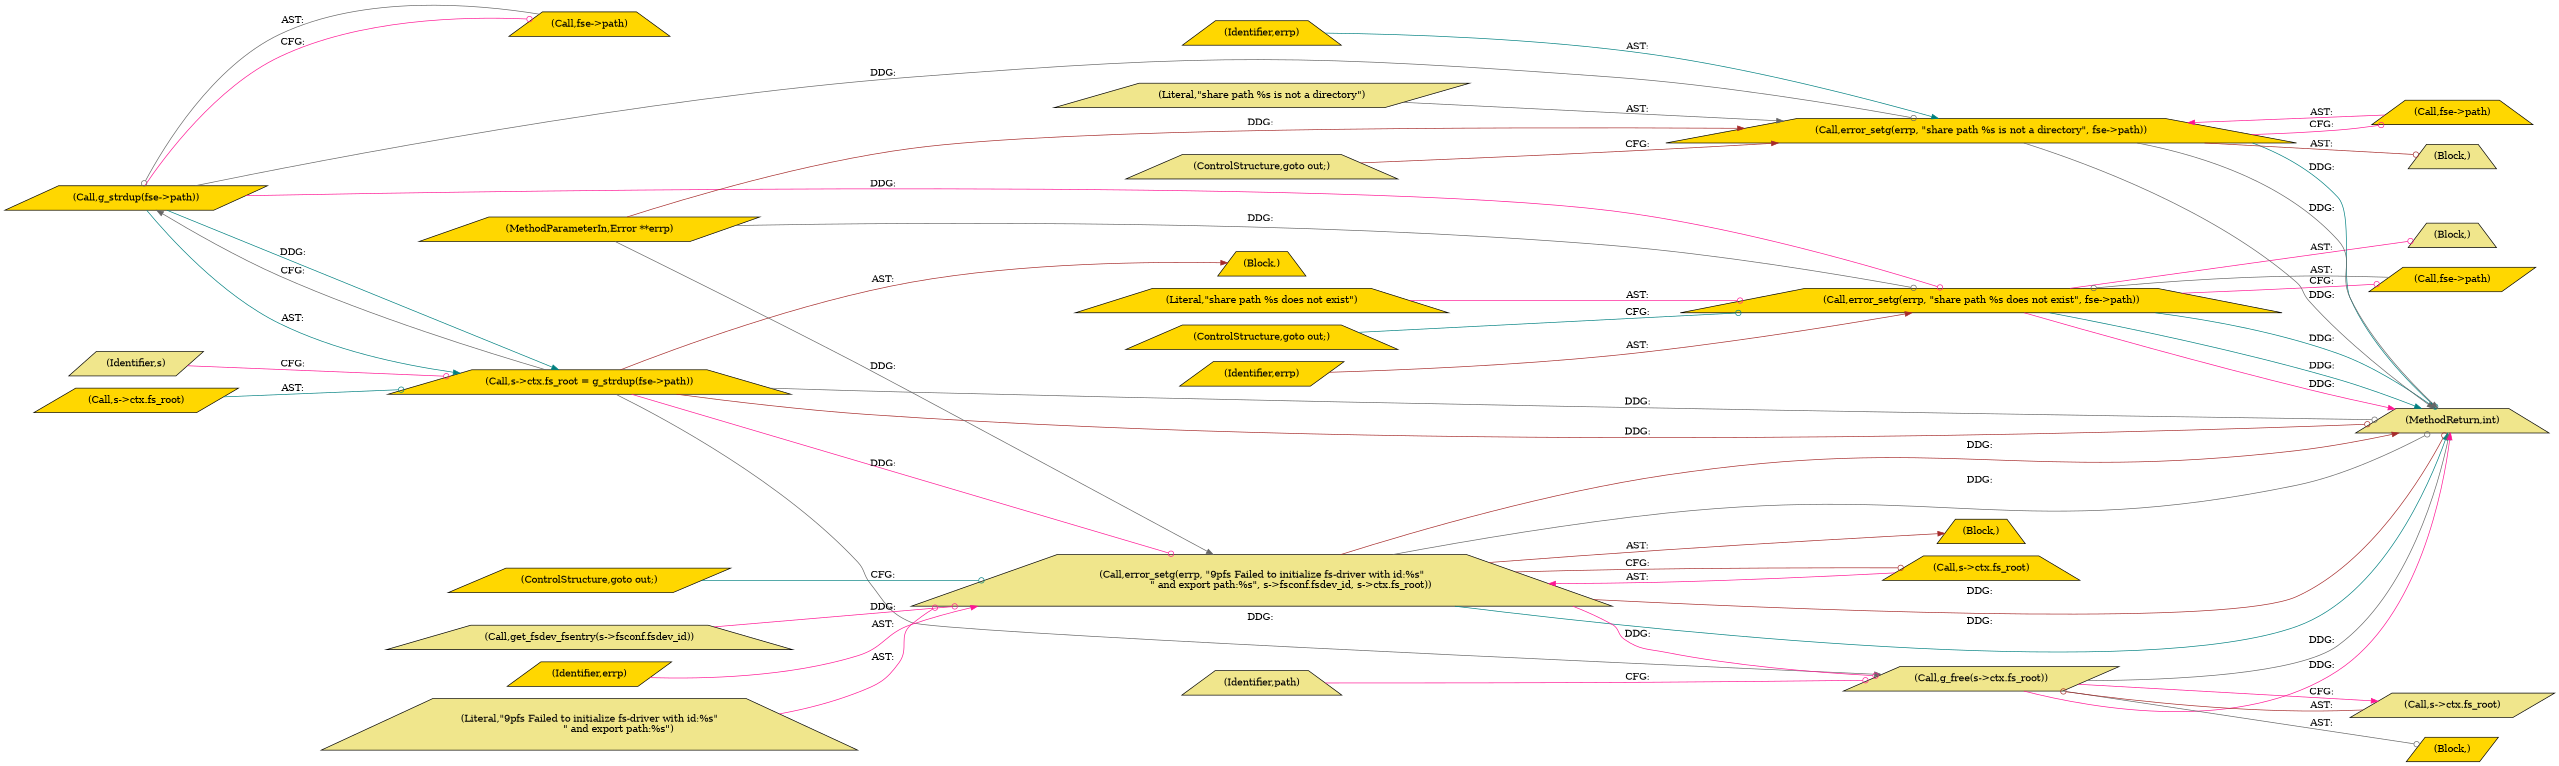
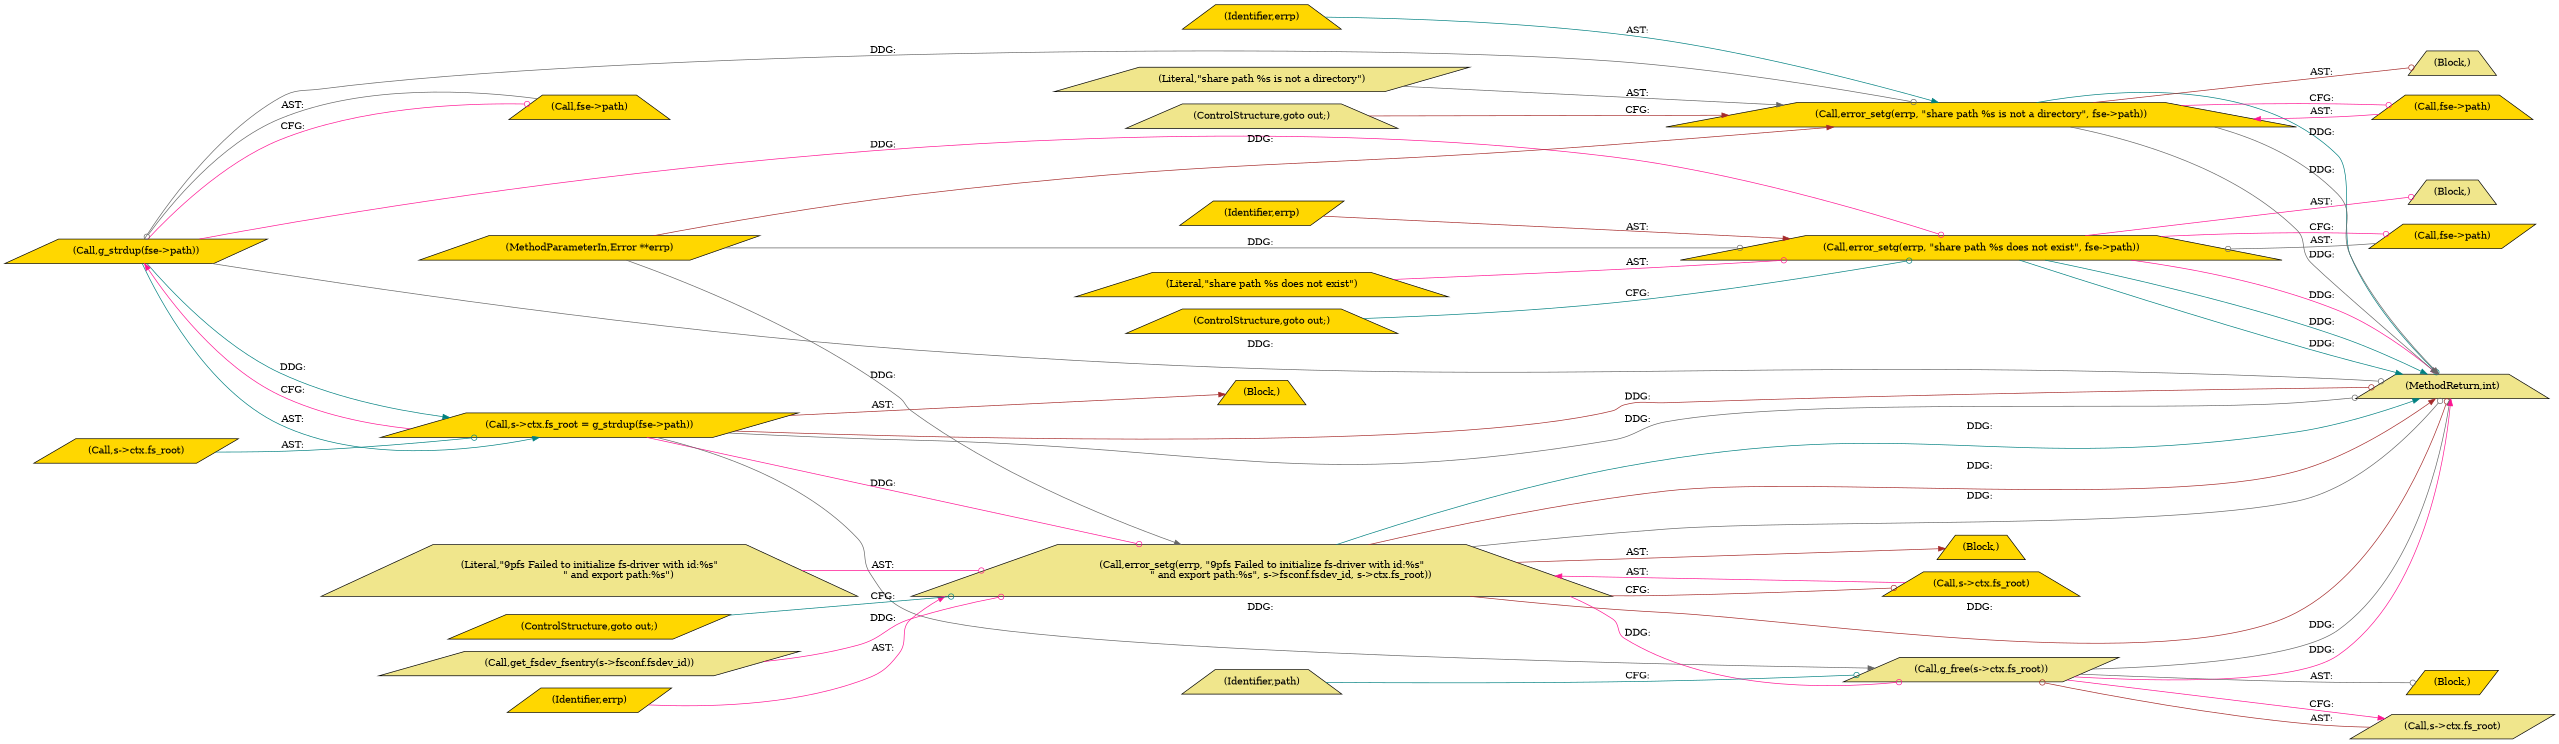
(349, 304) -> (258, 383)
(136, 364) -> none
none -> (1292, 369)
(589, 382) -> (589, 425)
(589, 637) -> (589, 664)
(1594, 683) -> (1590, 682)
